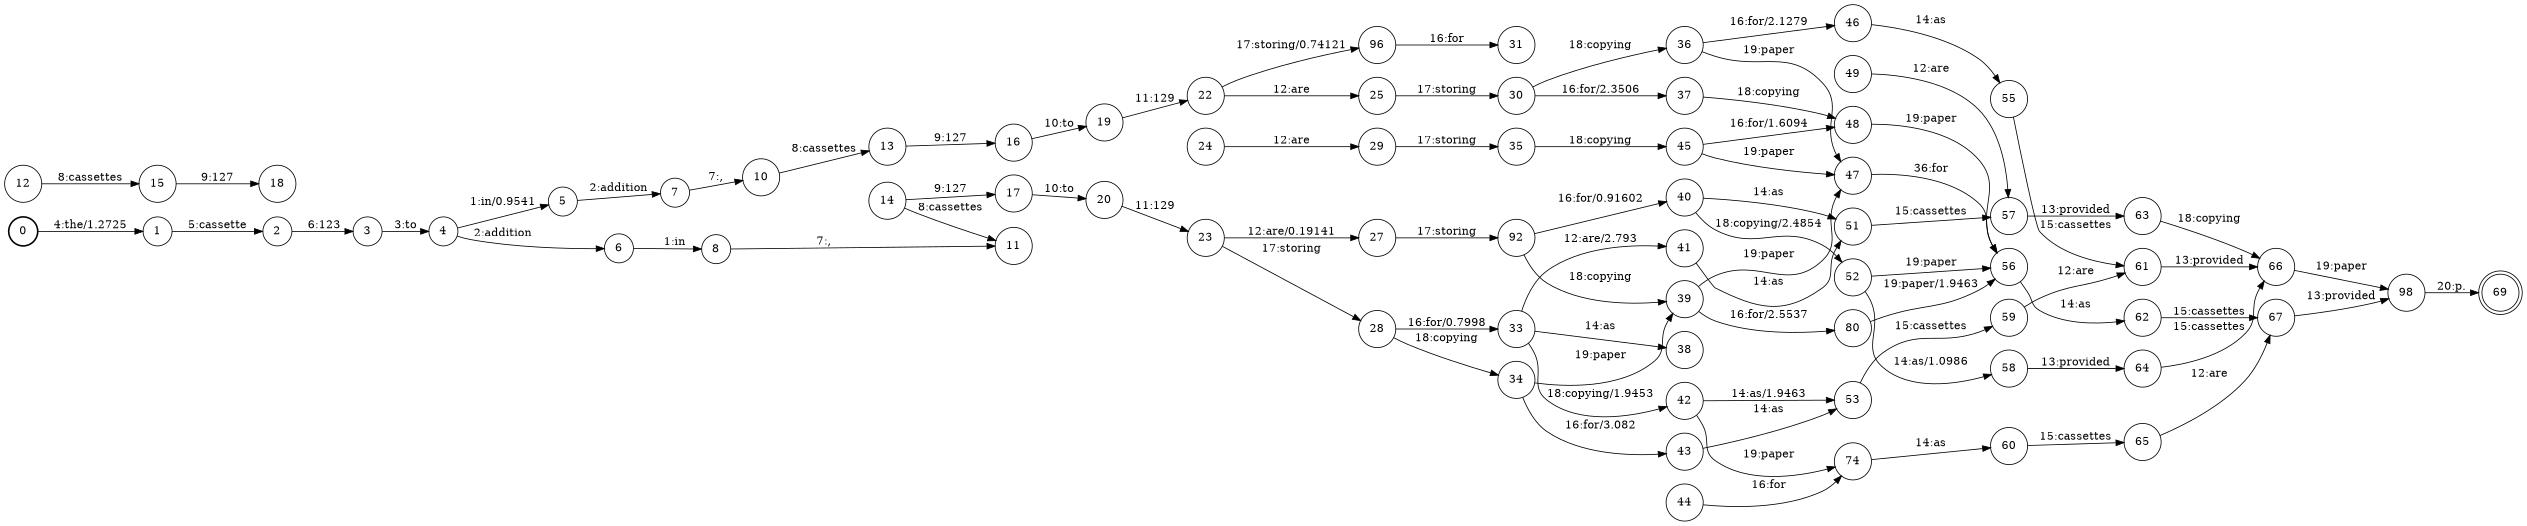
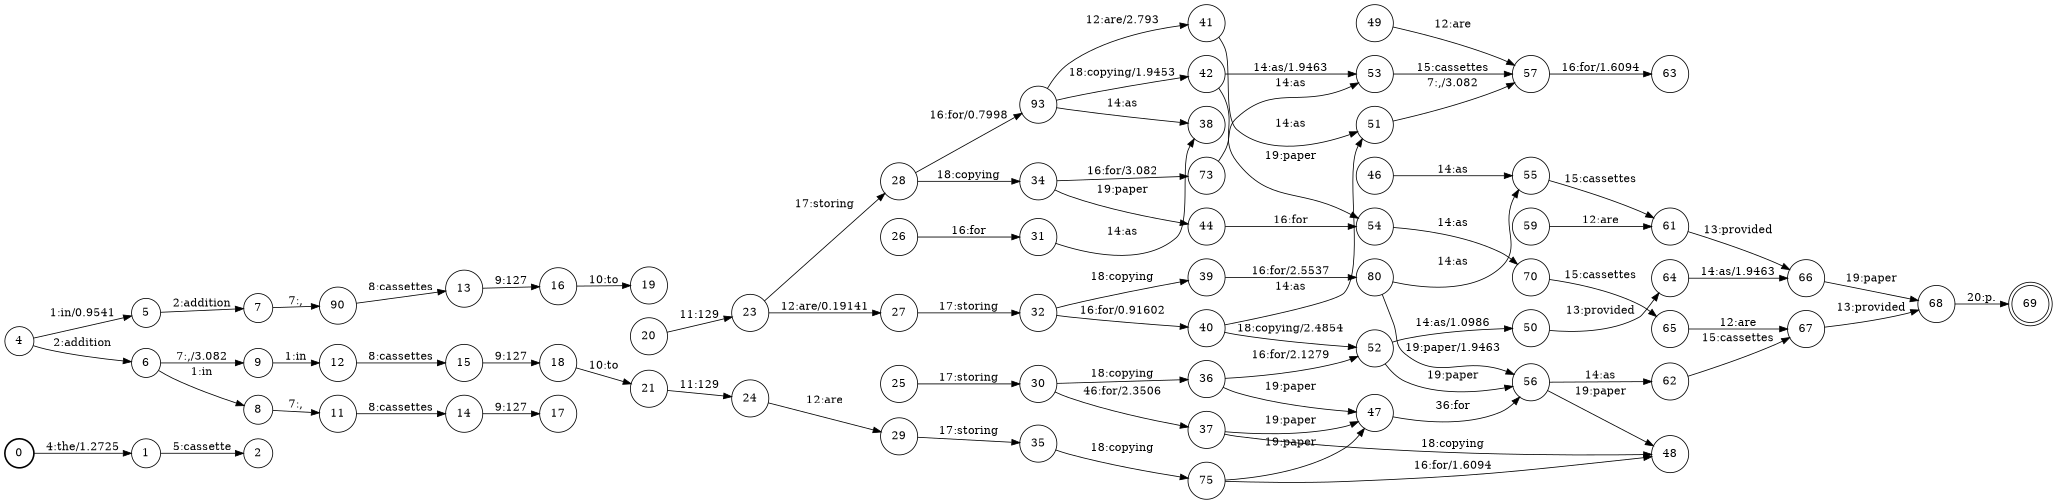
(1765, 35) -> (1288, 372)
(1377, 45) -> (899, 237)
(1601, 90) -> (1122, 392)
(1206, 96) -> none
(1685, 147) -> (1207, 481)
(1969, 151) -> (1597, 416)
(761, 177) -> (338, 306)
(1055, 196) -> none
(2076, 210) -> (1601, 68)
(1931, 212) -> (1453, 83)
(946, 224) -> (397, 414)
(368, 231) -> none
(2207, 237) -> none
(1516, 238) -> (1038, 313)
none -> (1163, 247)
(1794, 274) -> (1288, 433)
none -> (1485, 278)
(2406, 293) -> (1936, 304)
(2209, 327) -> (1738, 272)
(1516, 329) -> (1038, 105)
(1914, 340) -> (1449, 74)
none -> (258, 363)
(2009, 369) -> (1531, 328)
(1619, 379) -> (1117, 210)
none -> (649, 389)
(2009, 446) -> (1531, 277)
(1685, 452) -> (1207, 176)
(1853, 461) -> (1375, 227)
